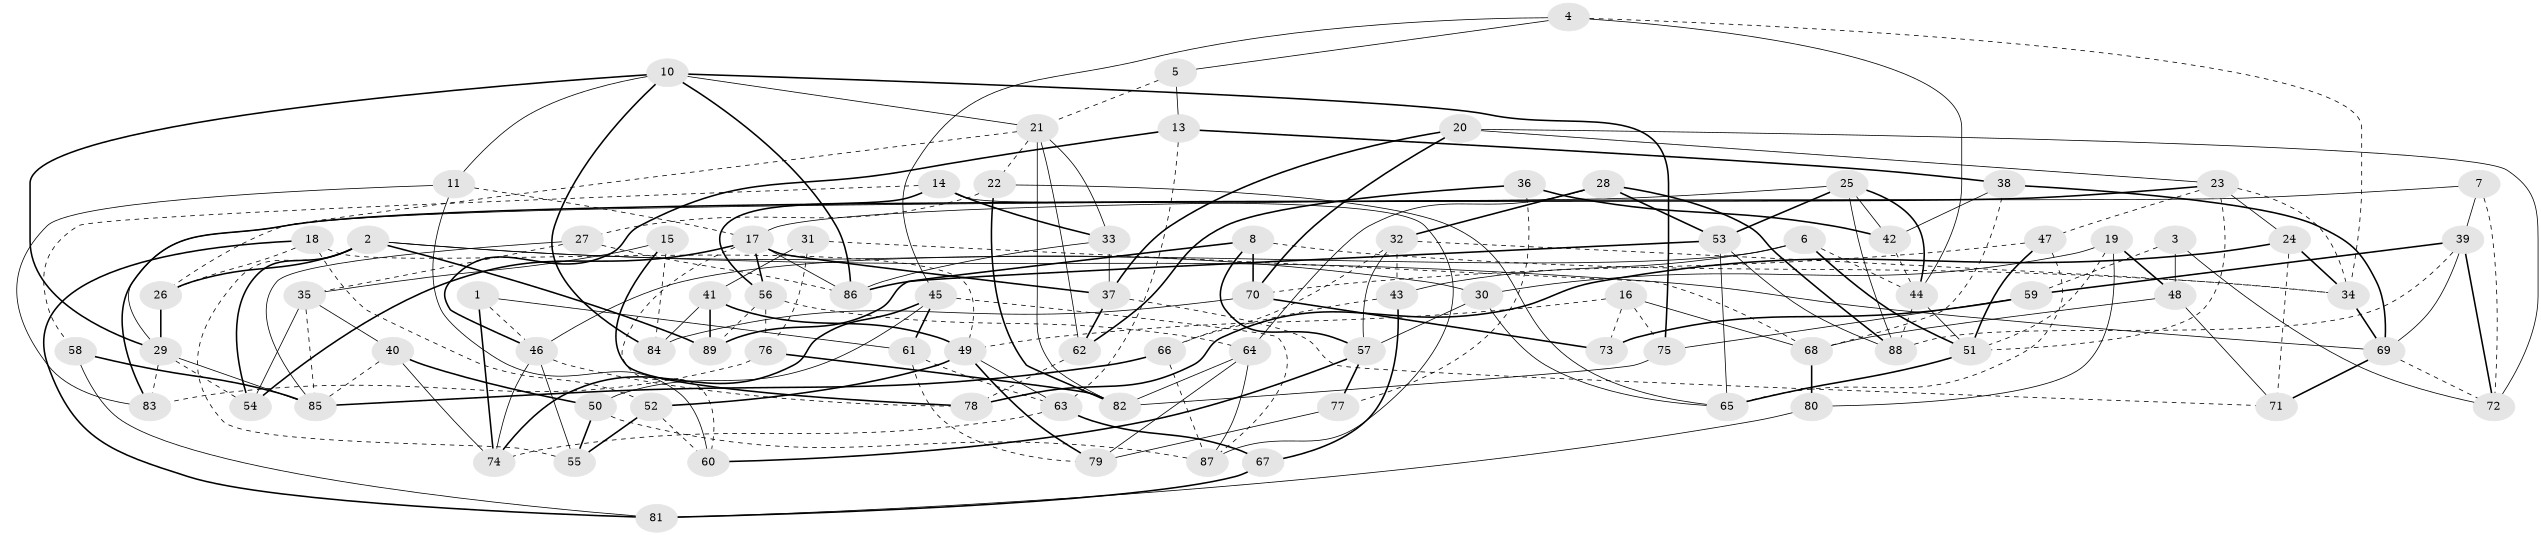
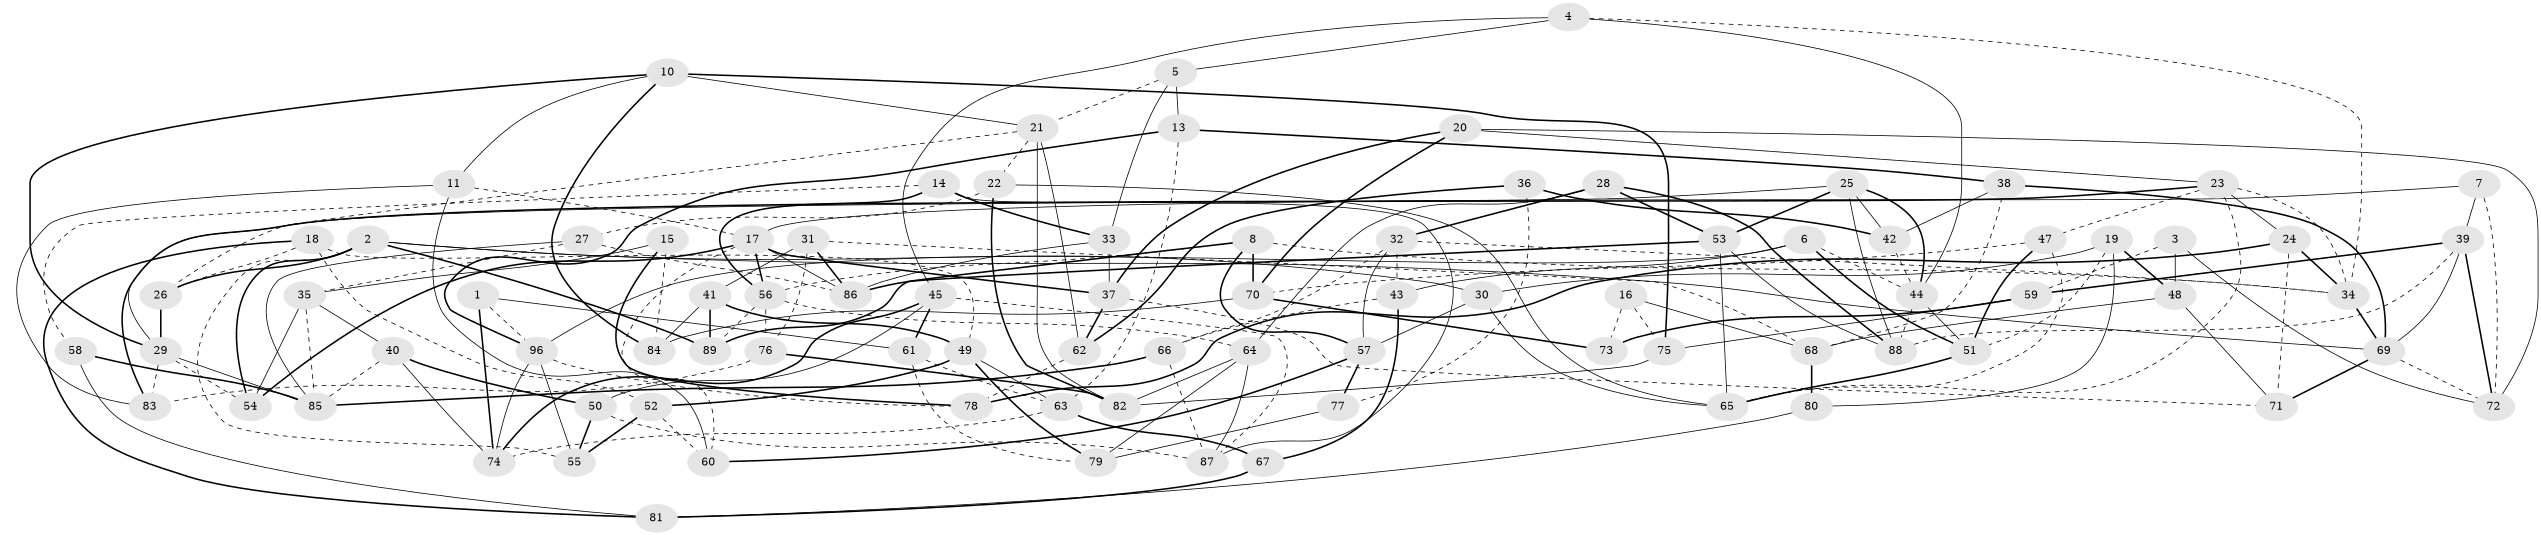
(789, 166) -> (830, 268)
(1083, 179) -> (1135, 154)
none -> (1008, 263)
(1295, 321) -> none
(2173, 325) -> (2055, 391)
(537, 351) -> (537, 351)
